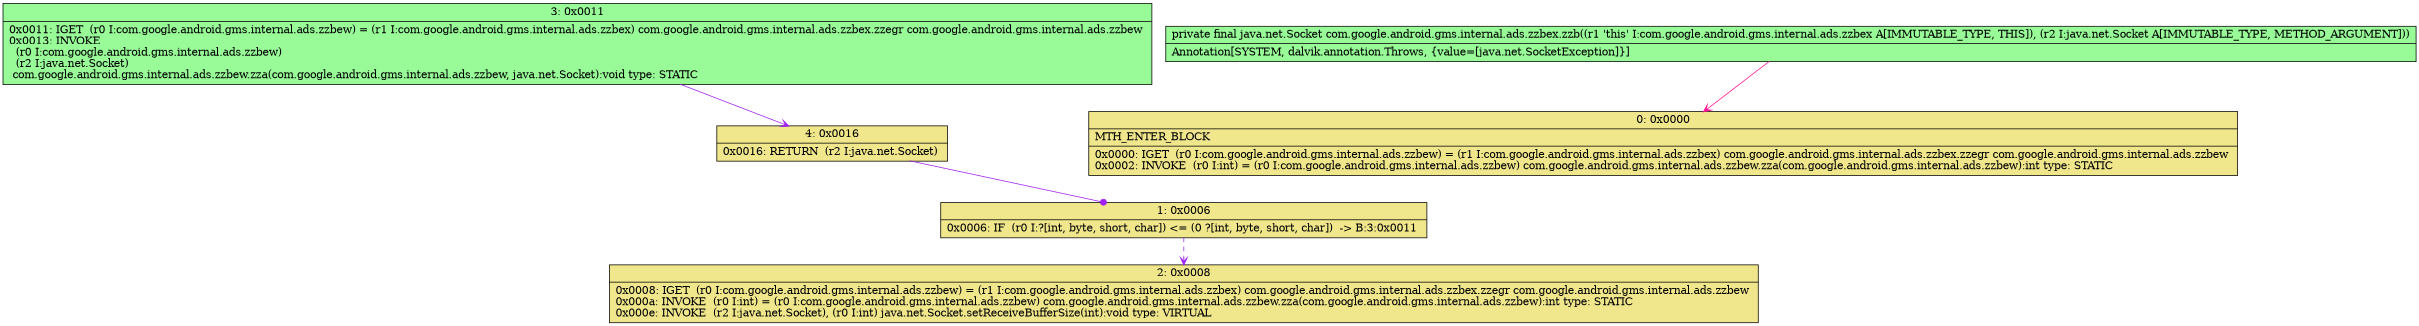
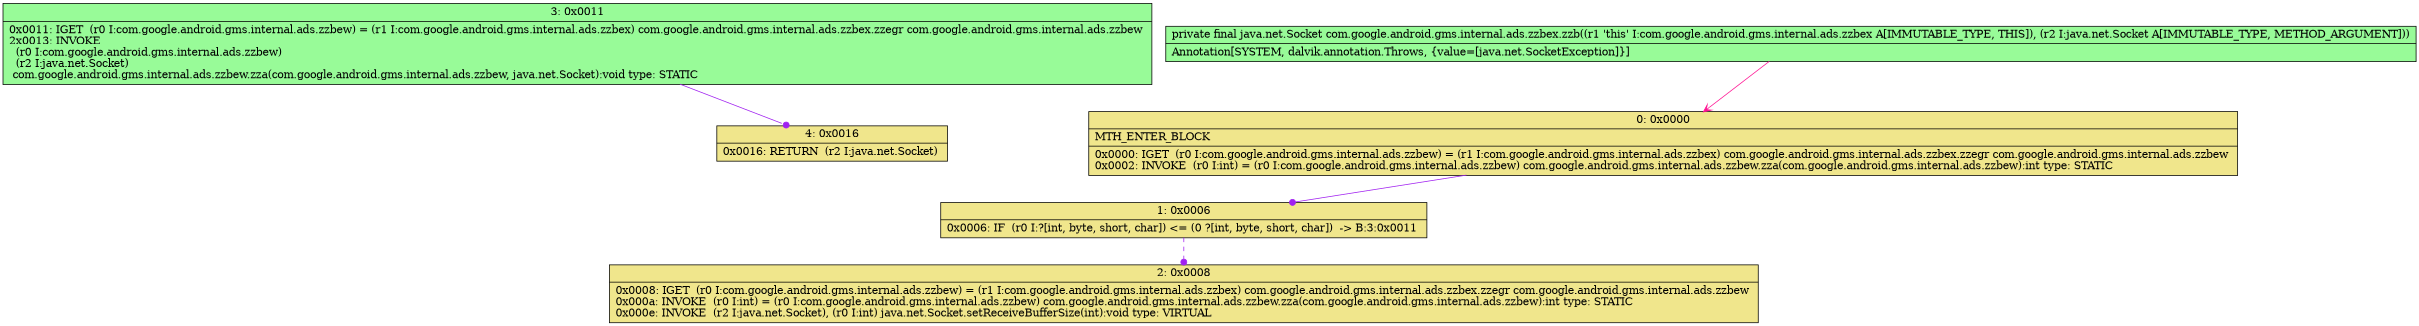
(58, 41) -> (58, 41)
(731, 104) -> (731, 104)
(1005, 181) -> (1381, 188)
(1184, 248) -> (1184, 248)
